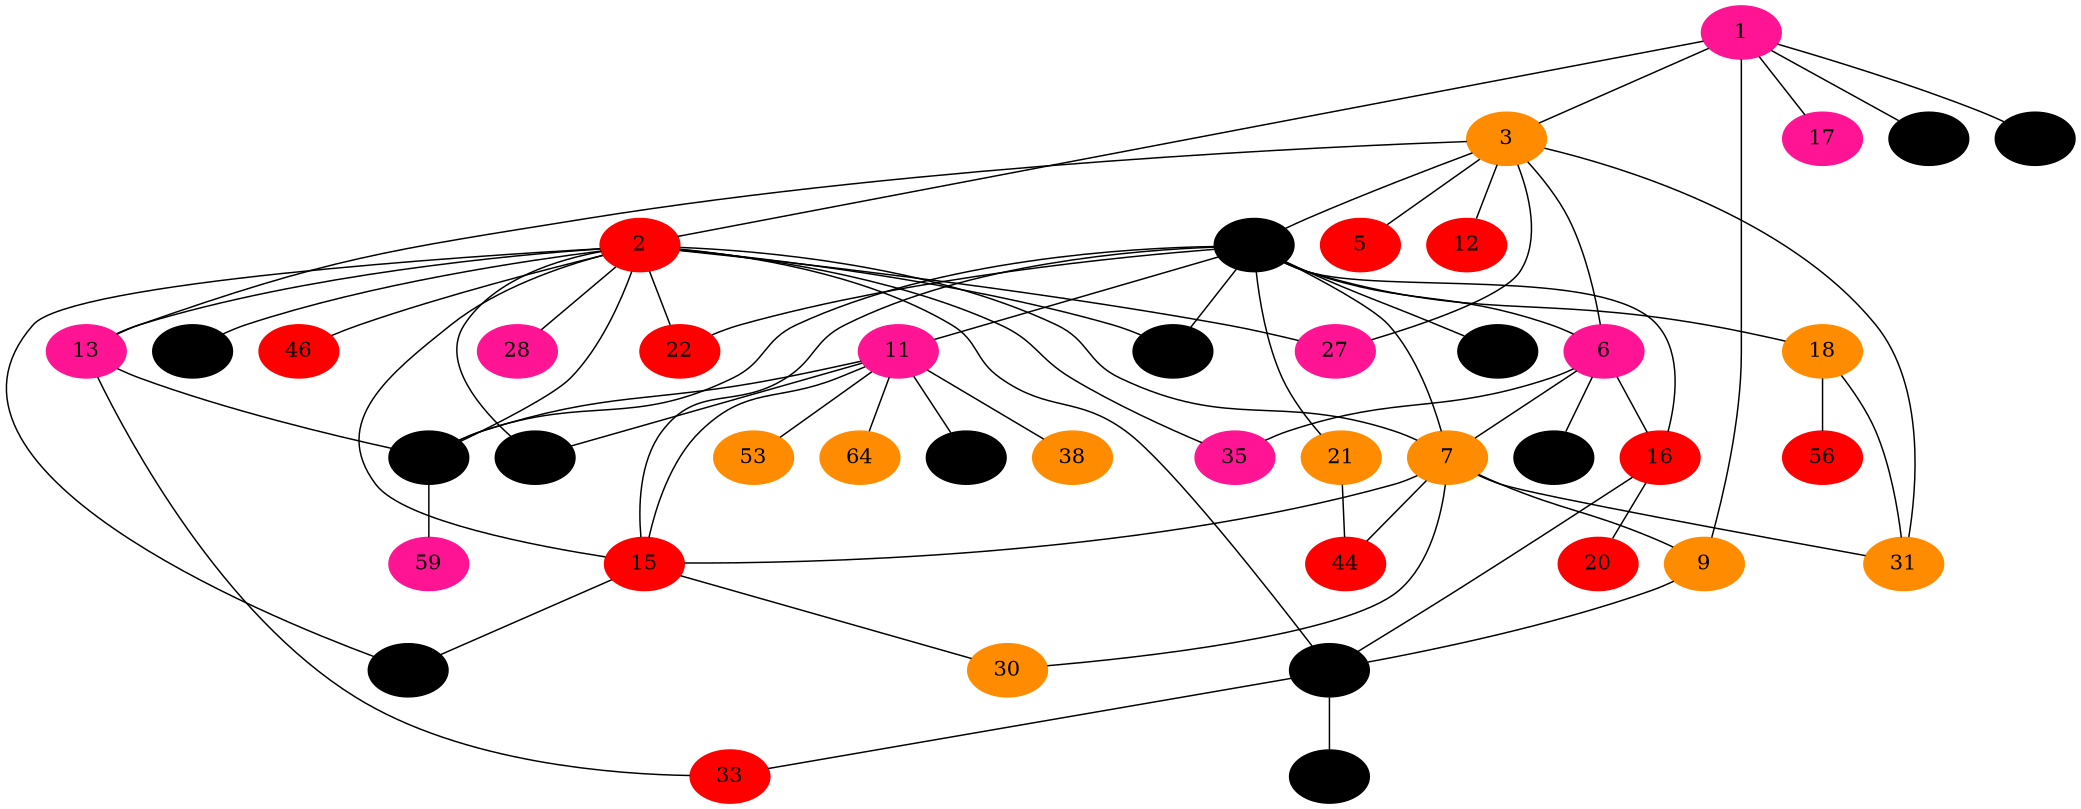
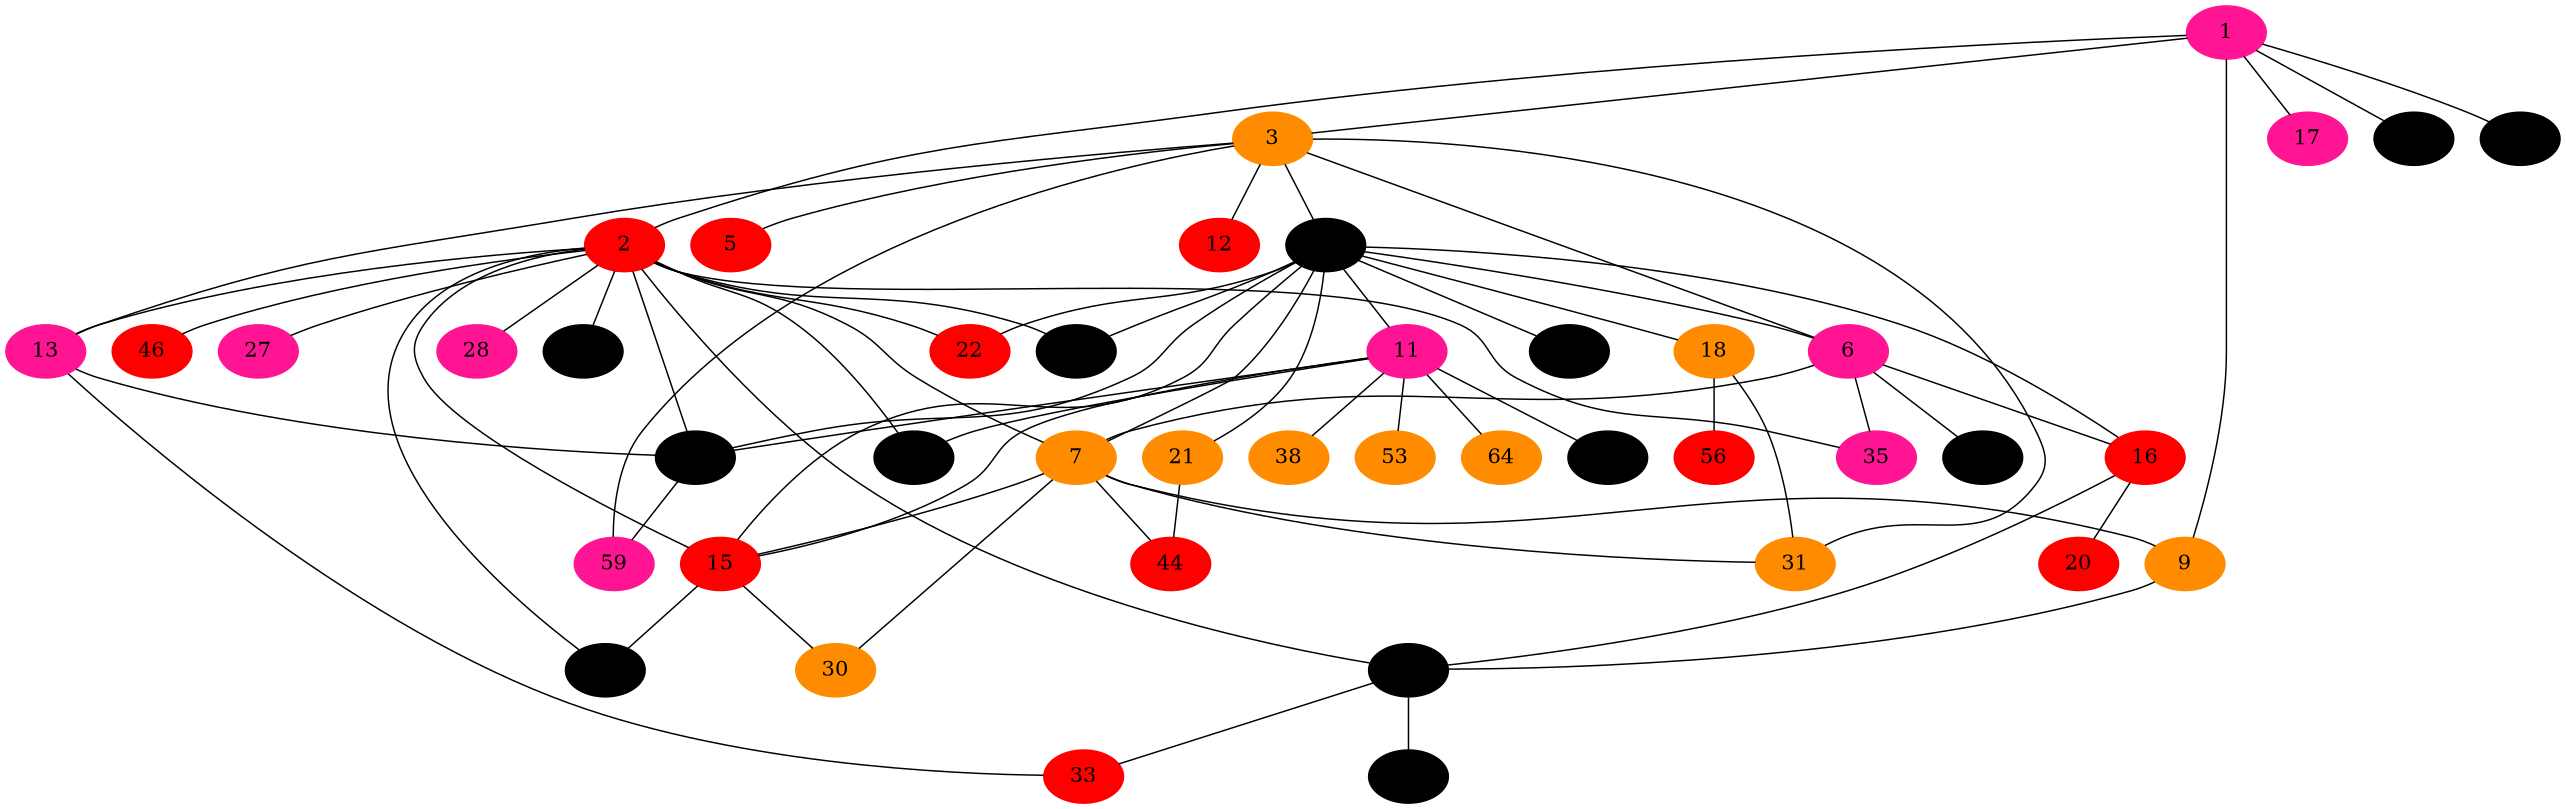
(1516, 276) -> (863, 263)
